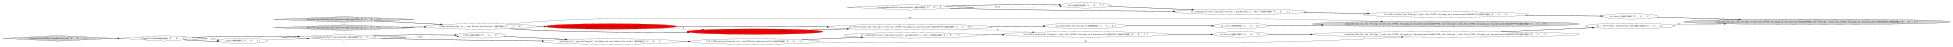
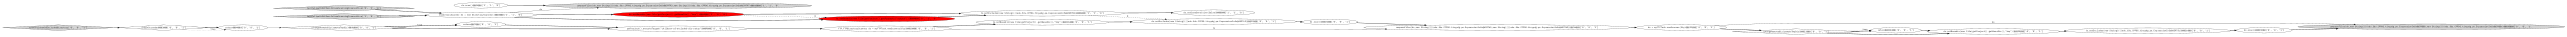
(1169, 26) -> none
none -> (1740, 30)
(245, 36) -> none
